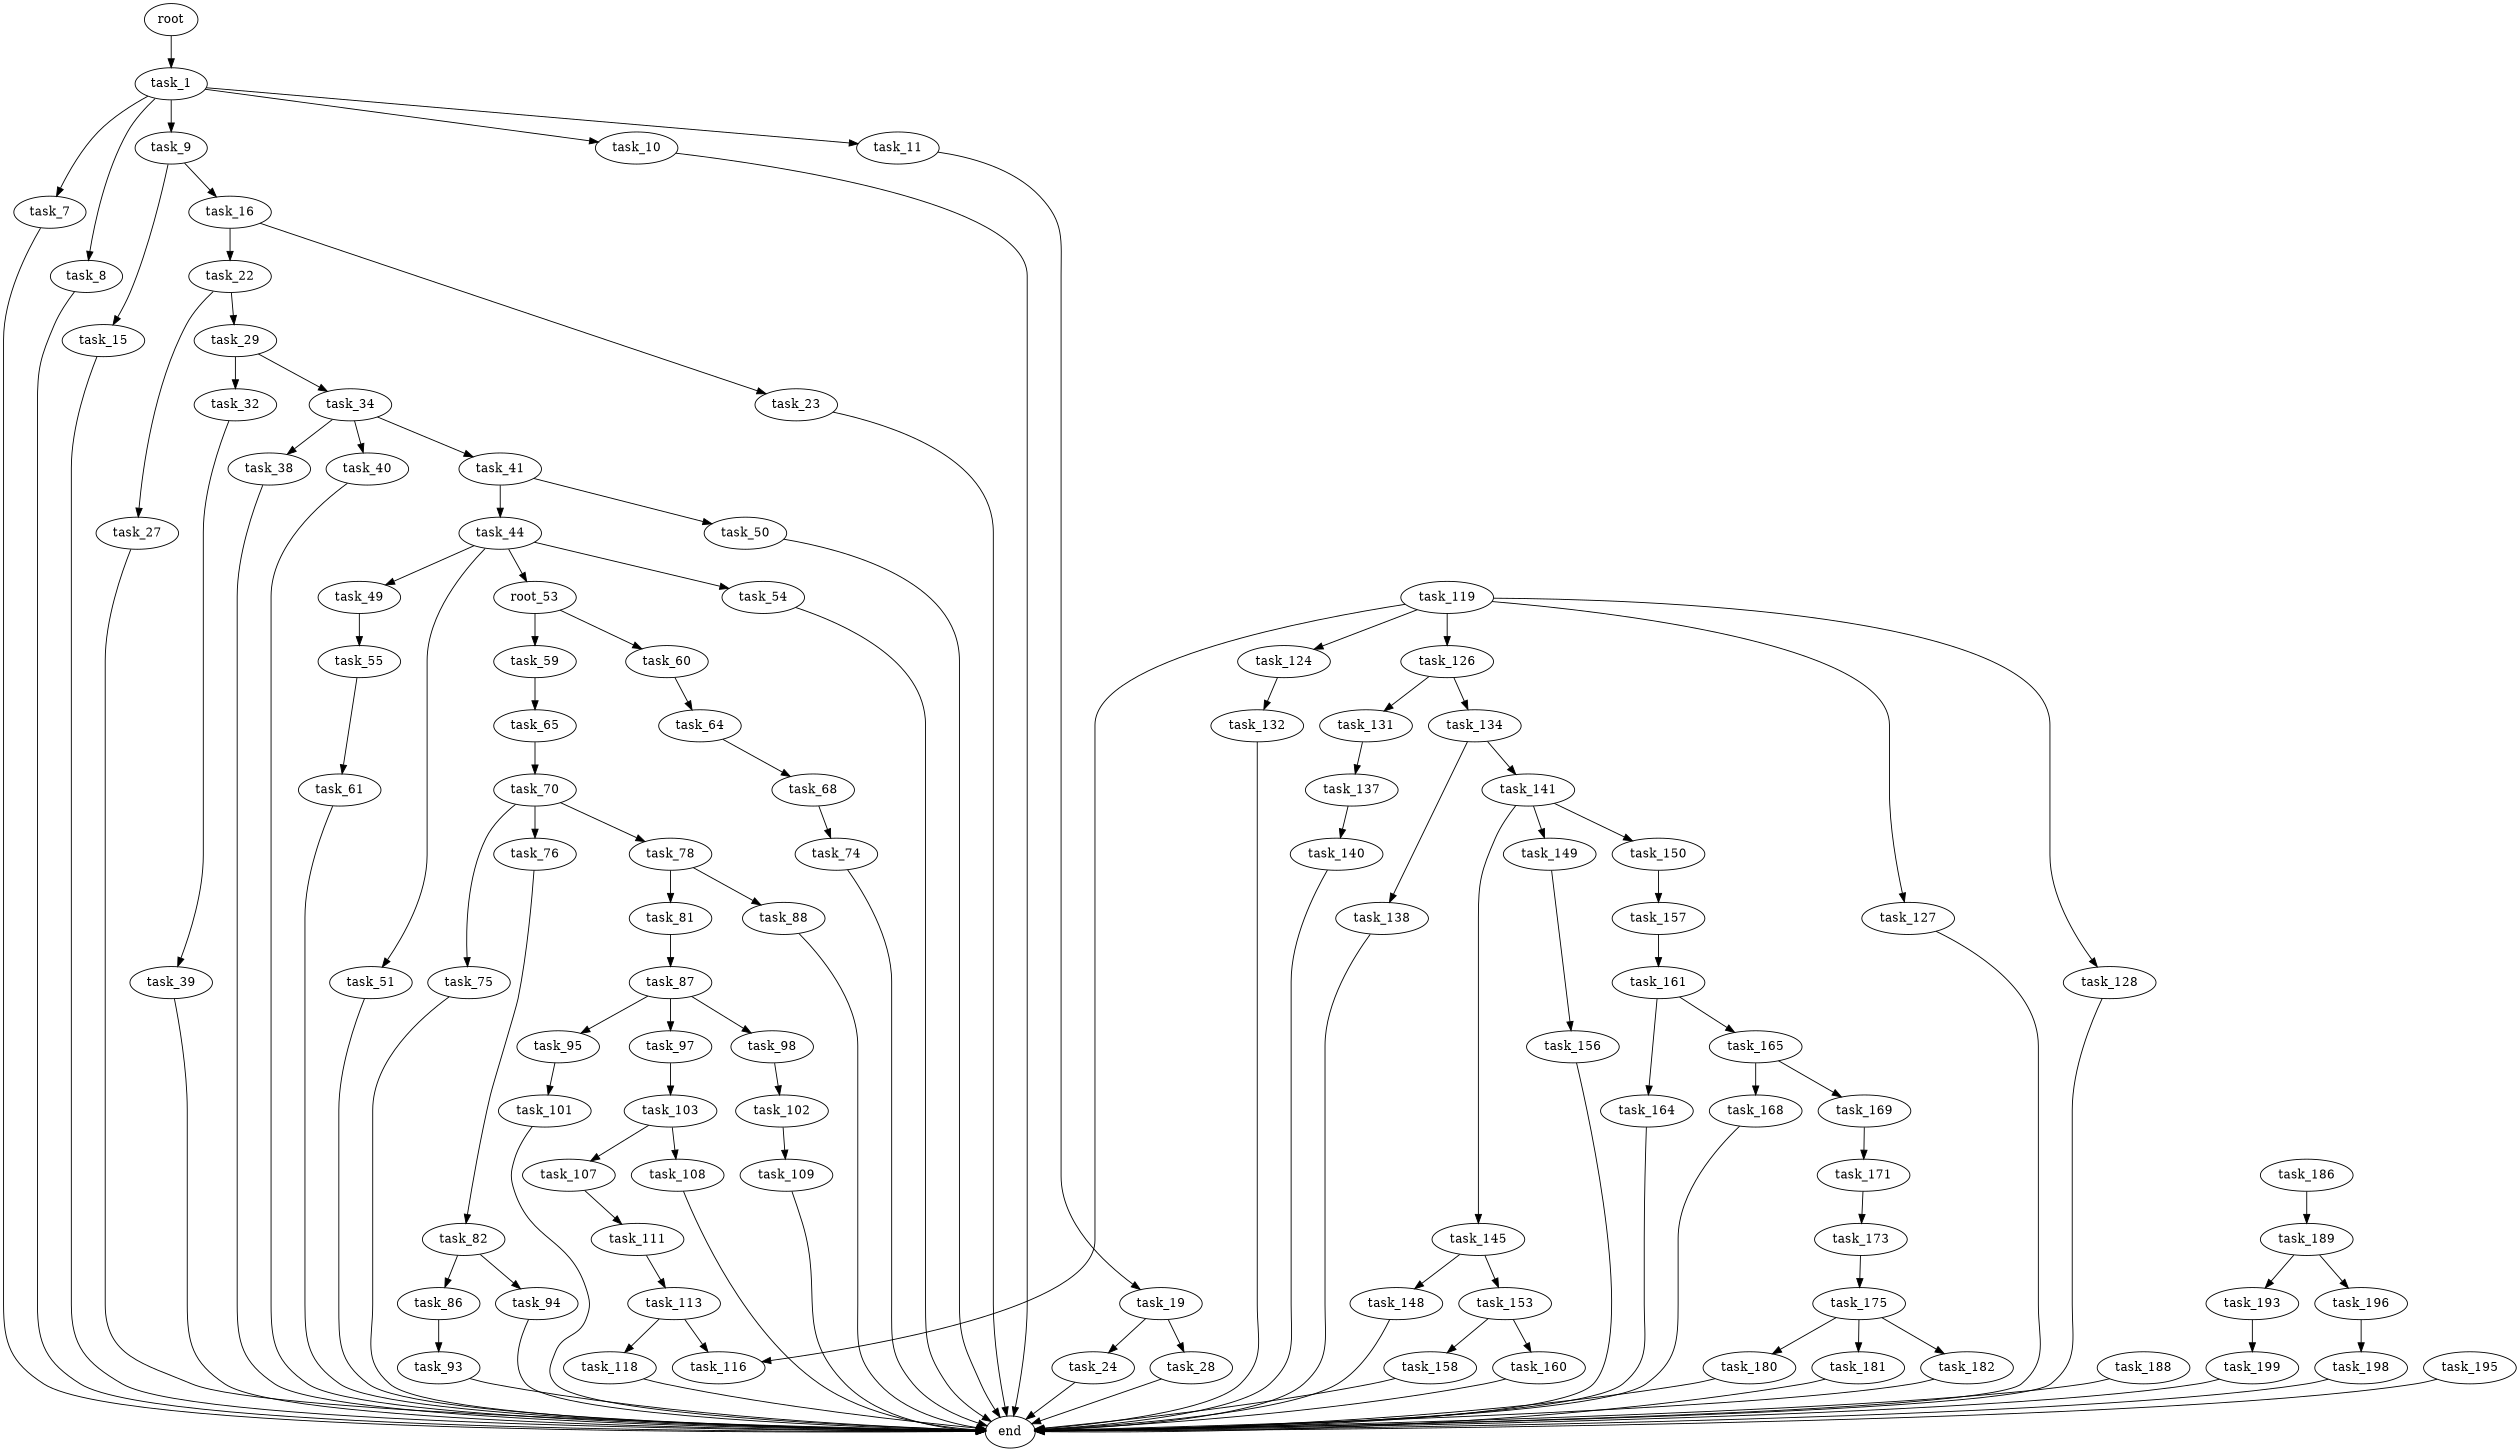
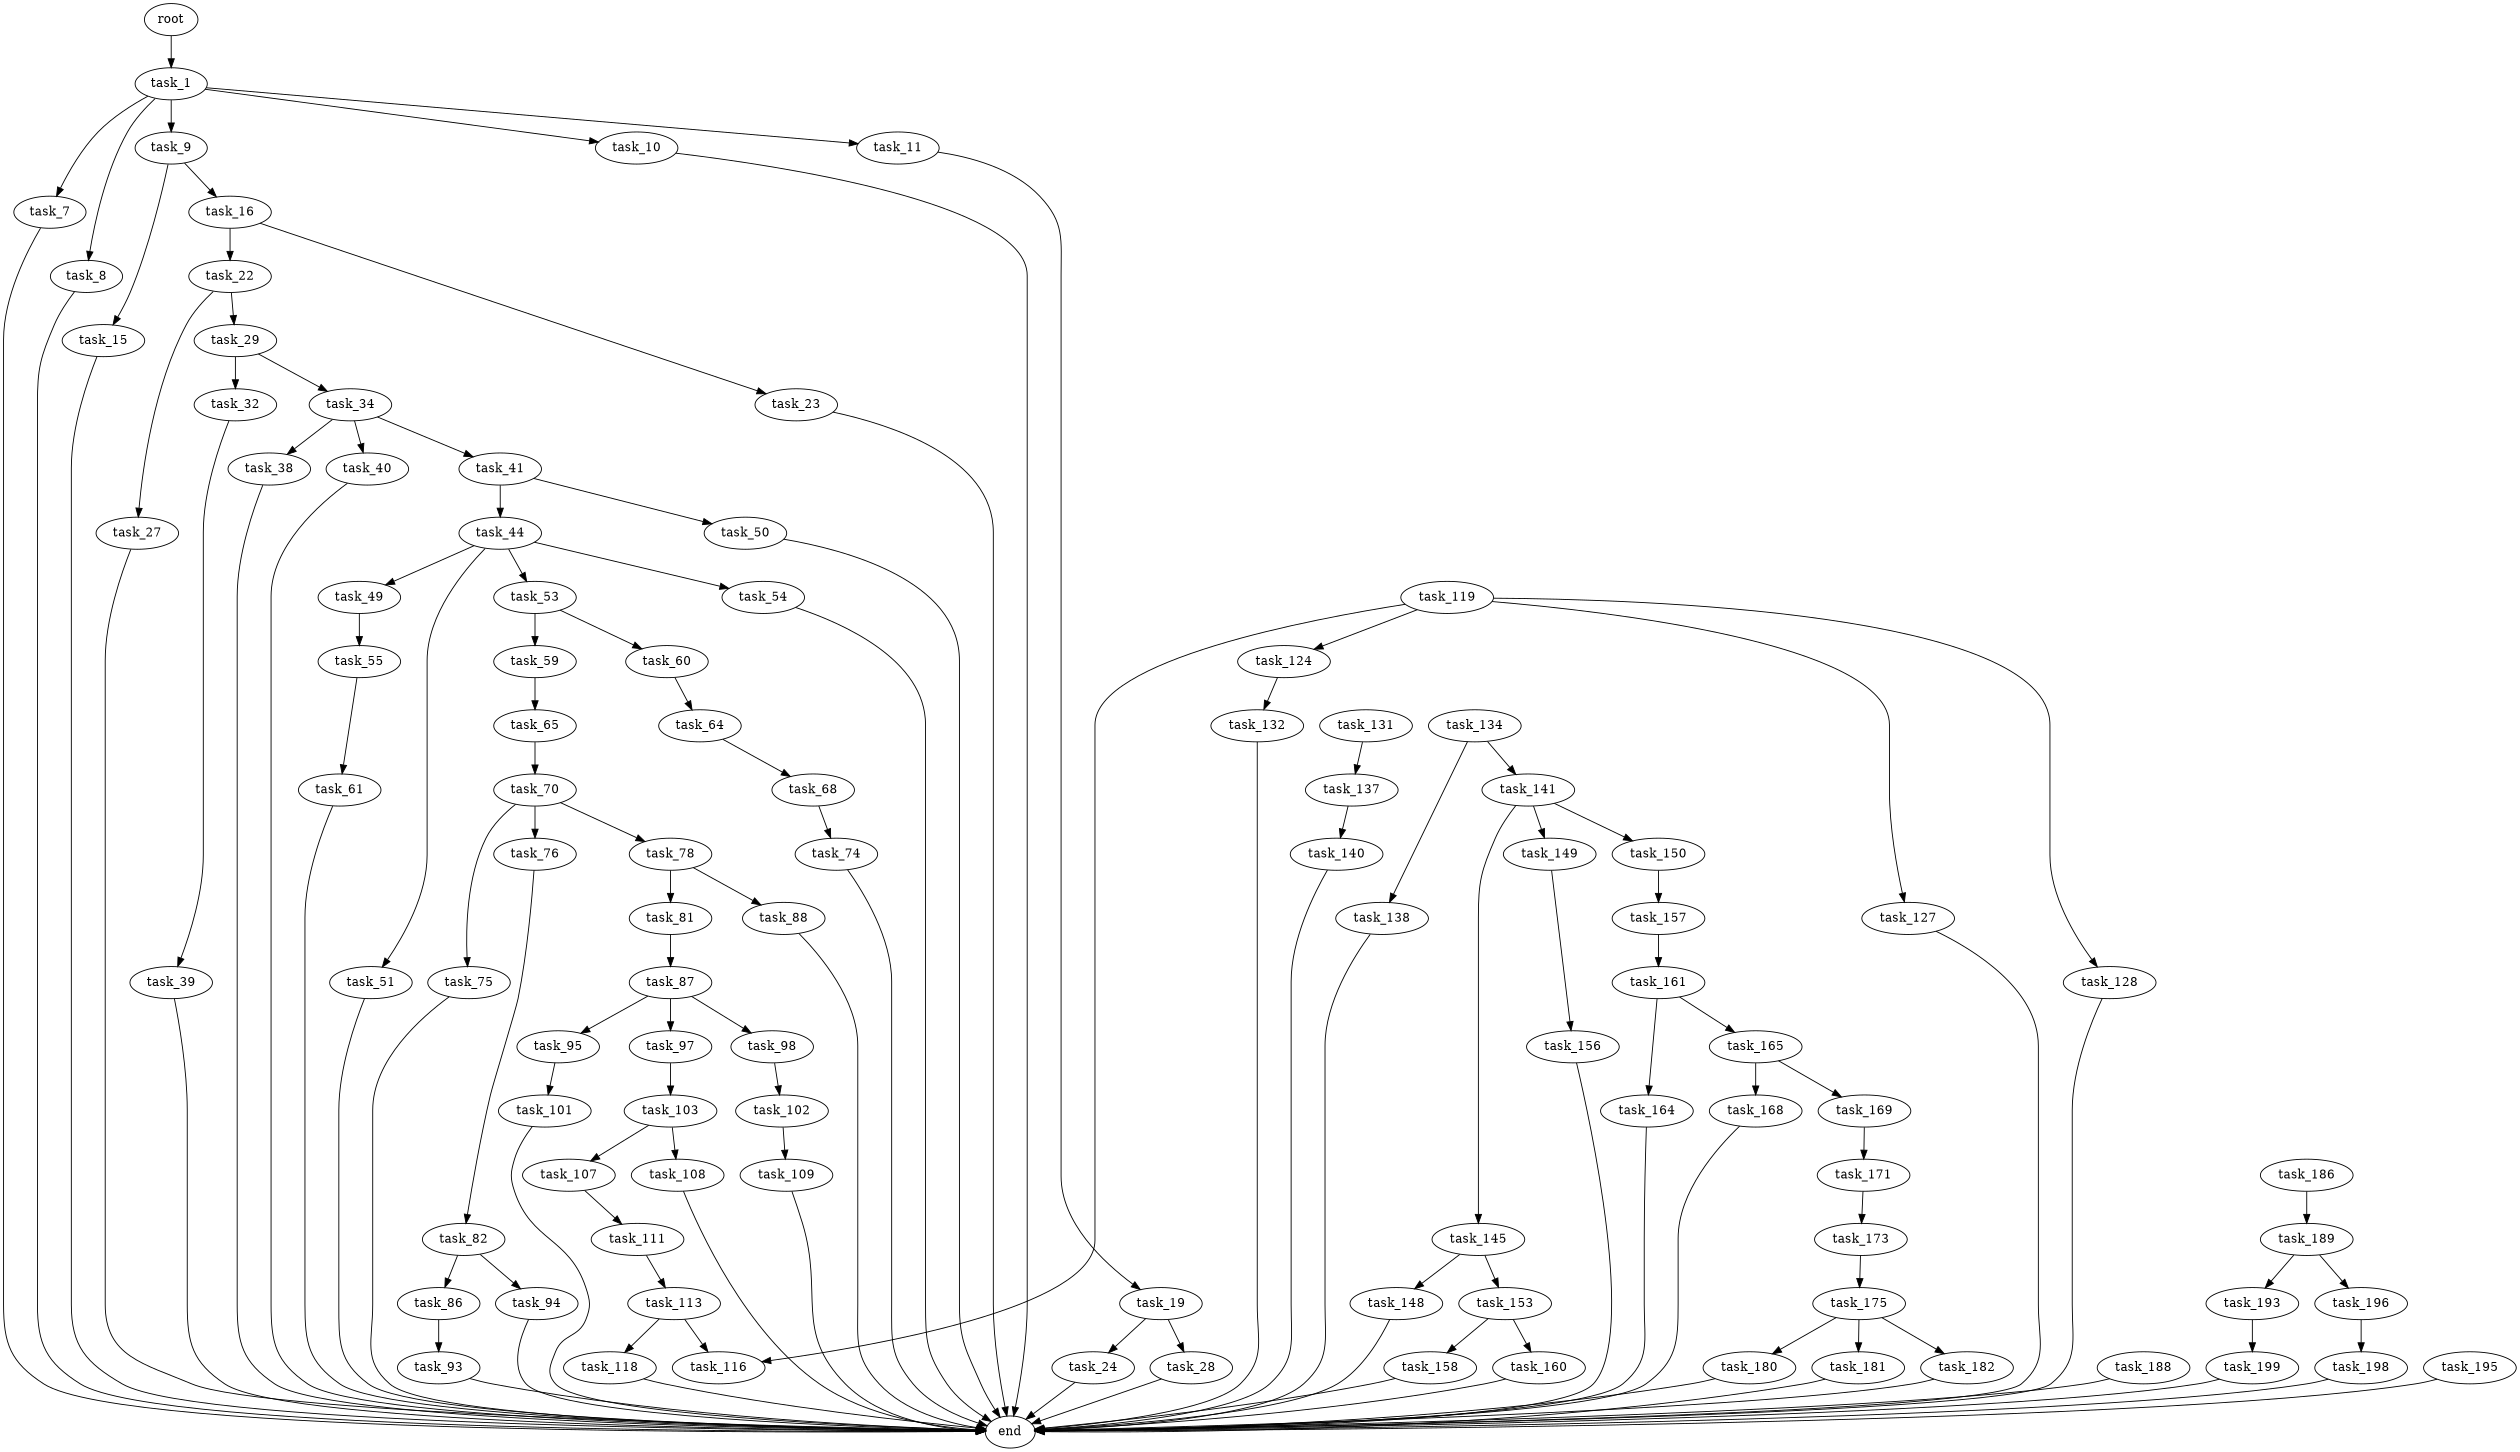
(535, 597) -> (535, 597)
(1447, 662) -> none
